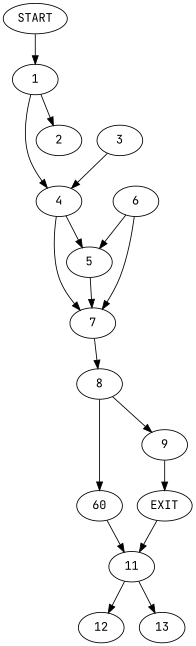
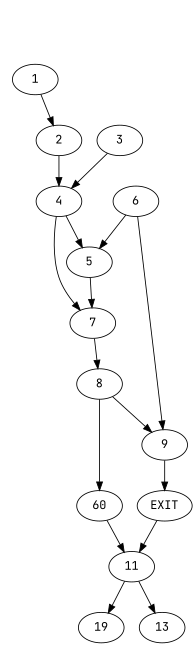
(35, 19) -> none
(26, 139) -> (59, 167)
(125, 261) -> (150, 319)
(101, 628) -> (101, 628)
